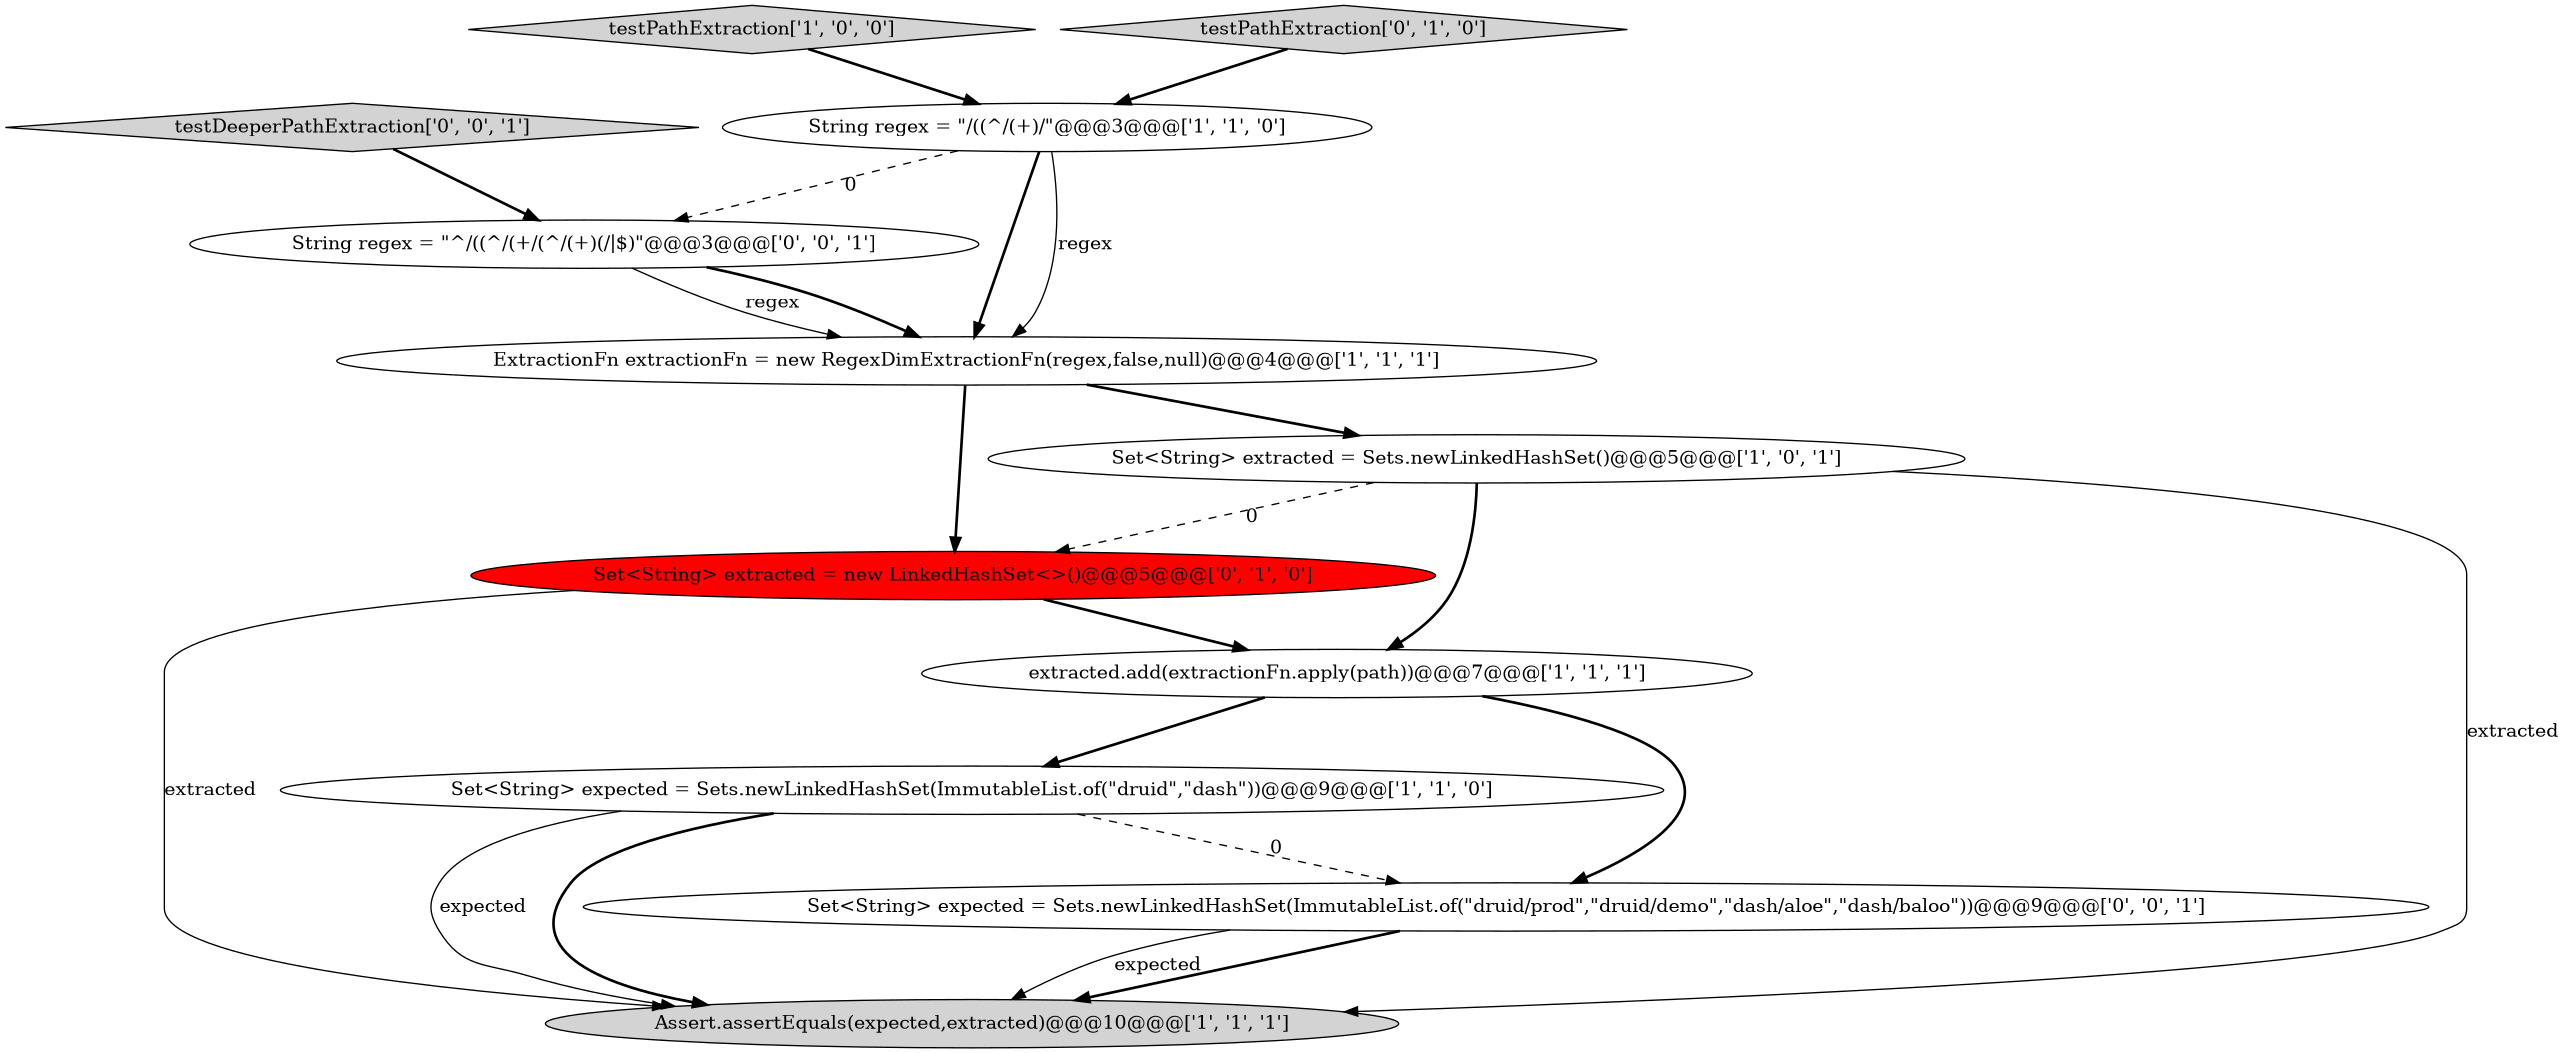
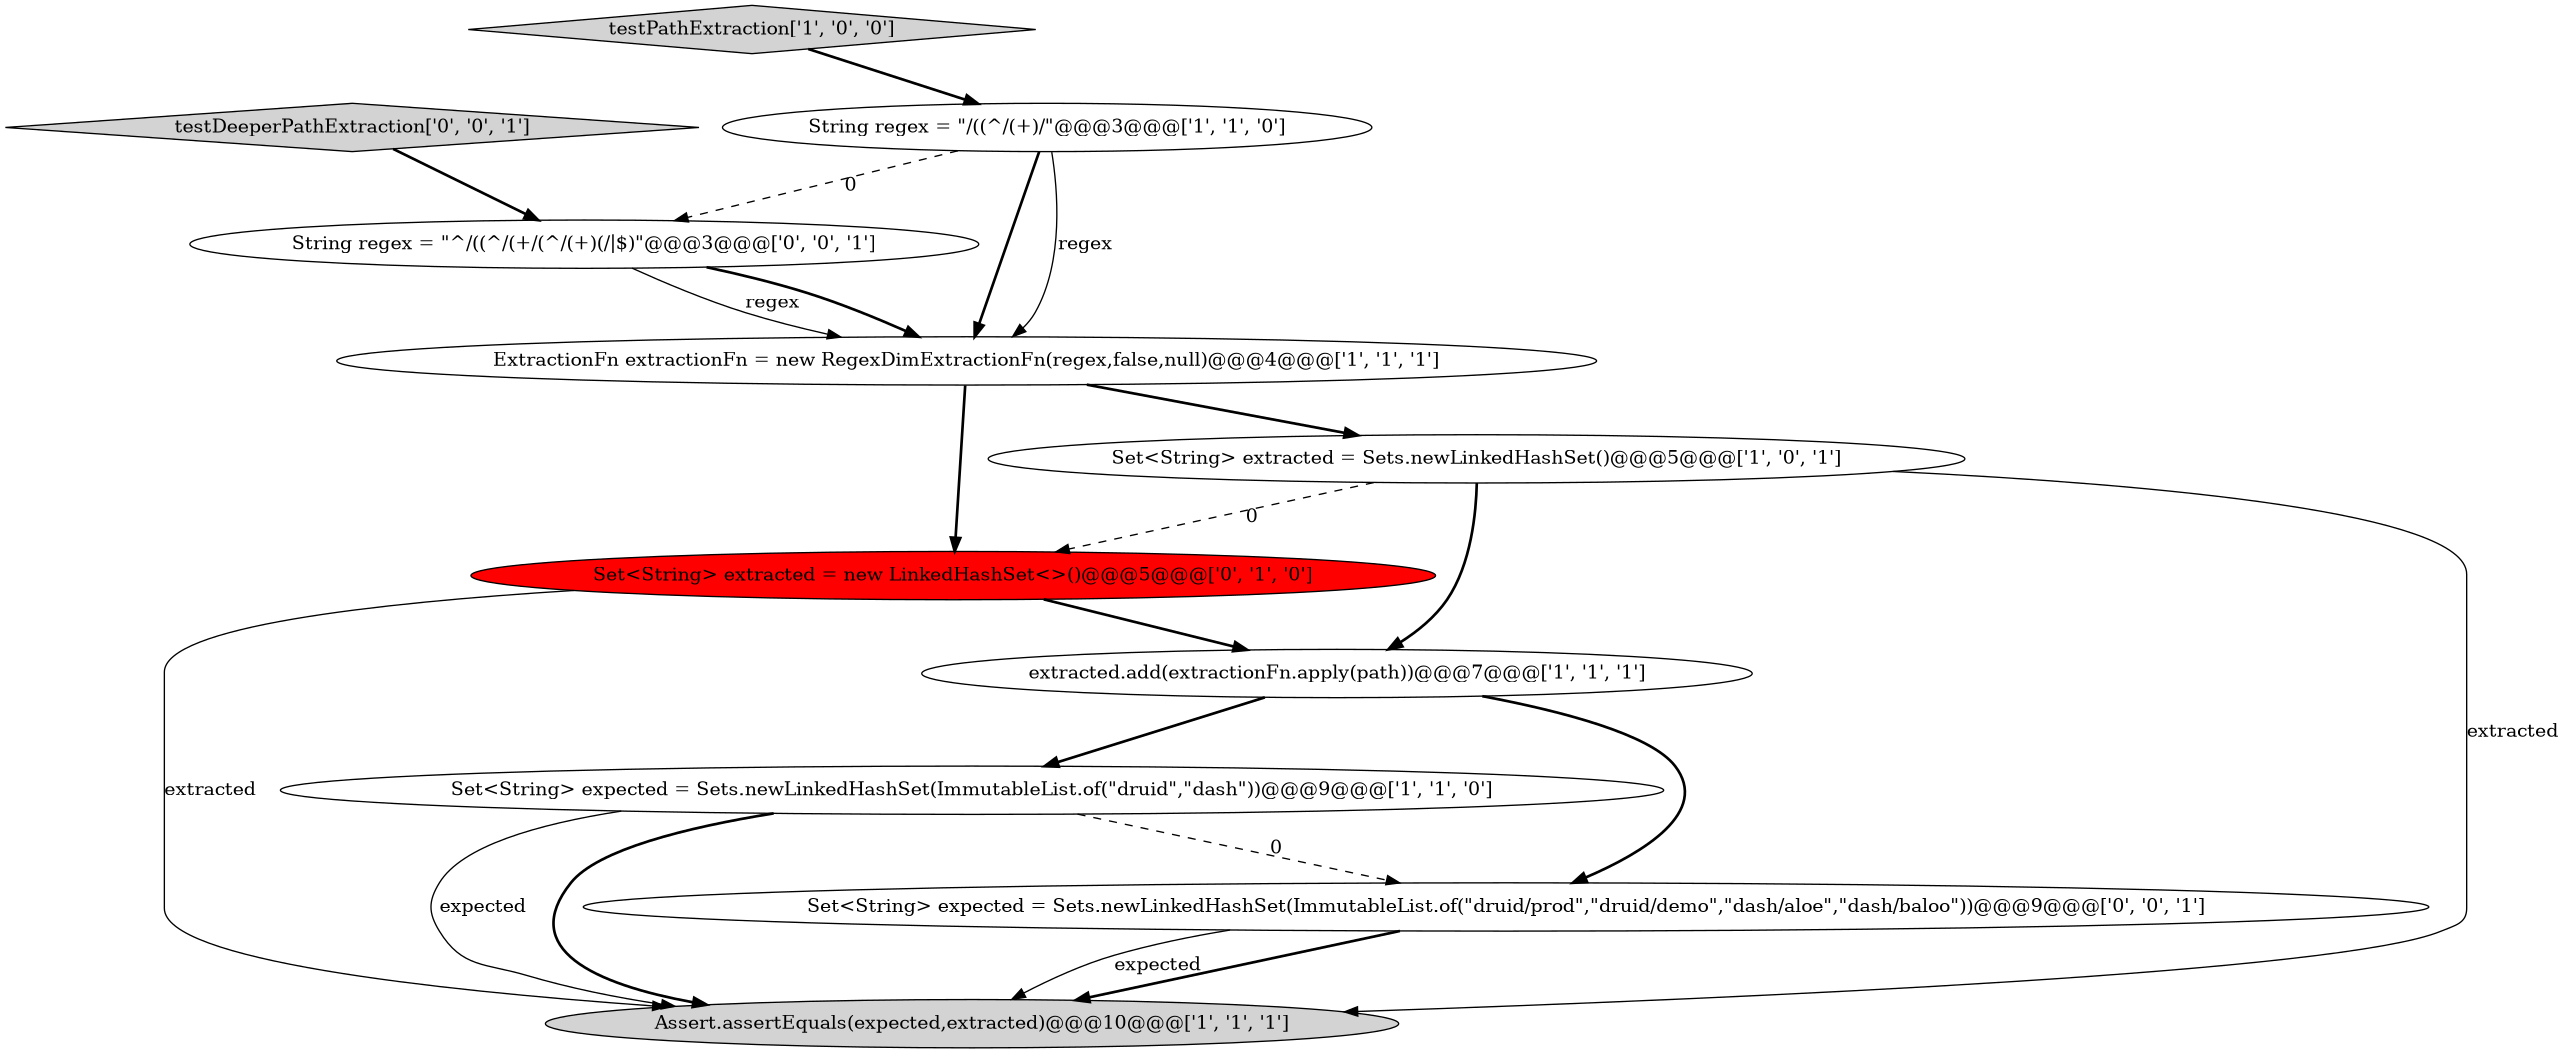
(1344, 30) -> none
